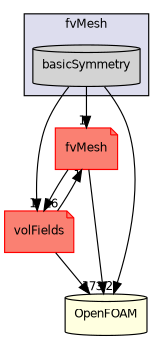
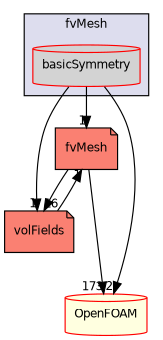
(86, 66) -> (86, 66)
(86, 149) -> (86, 149)
(39, 232) -> (39, 232)
(69, 269) -> none
(106, 315) -> (106, 315)
